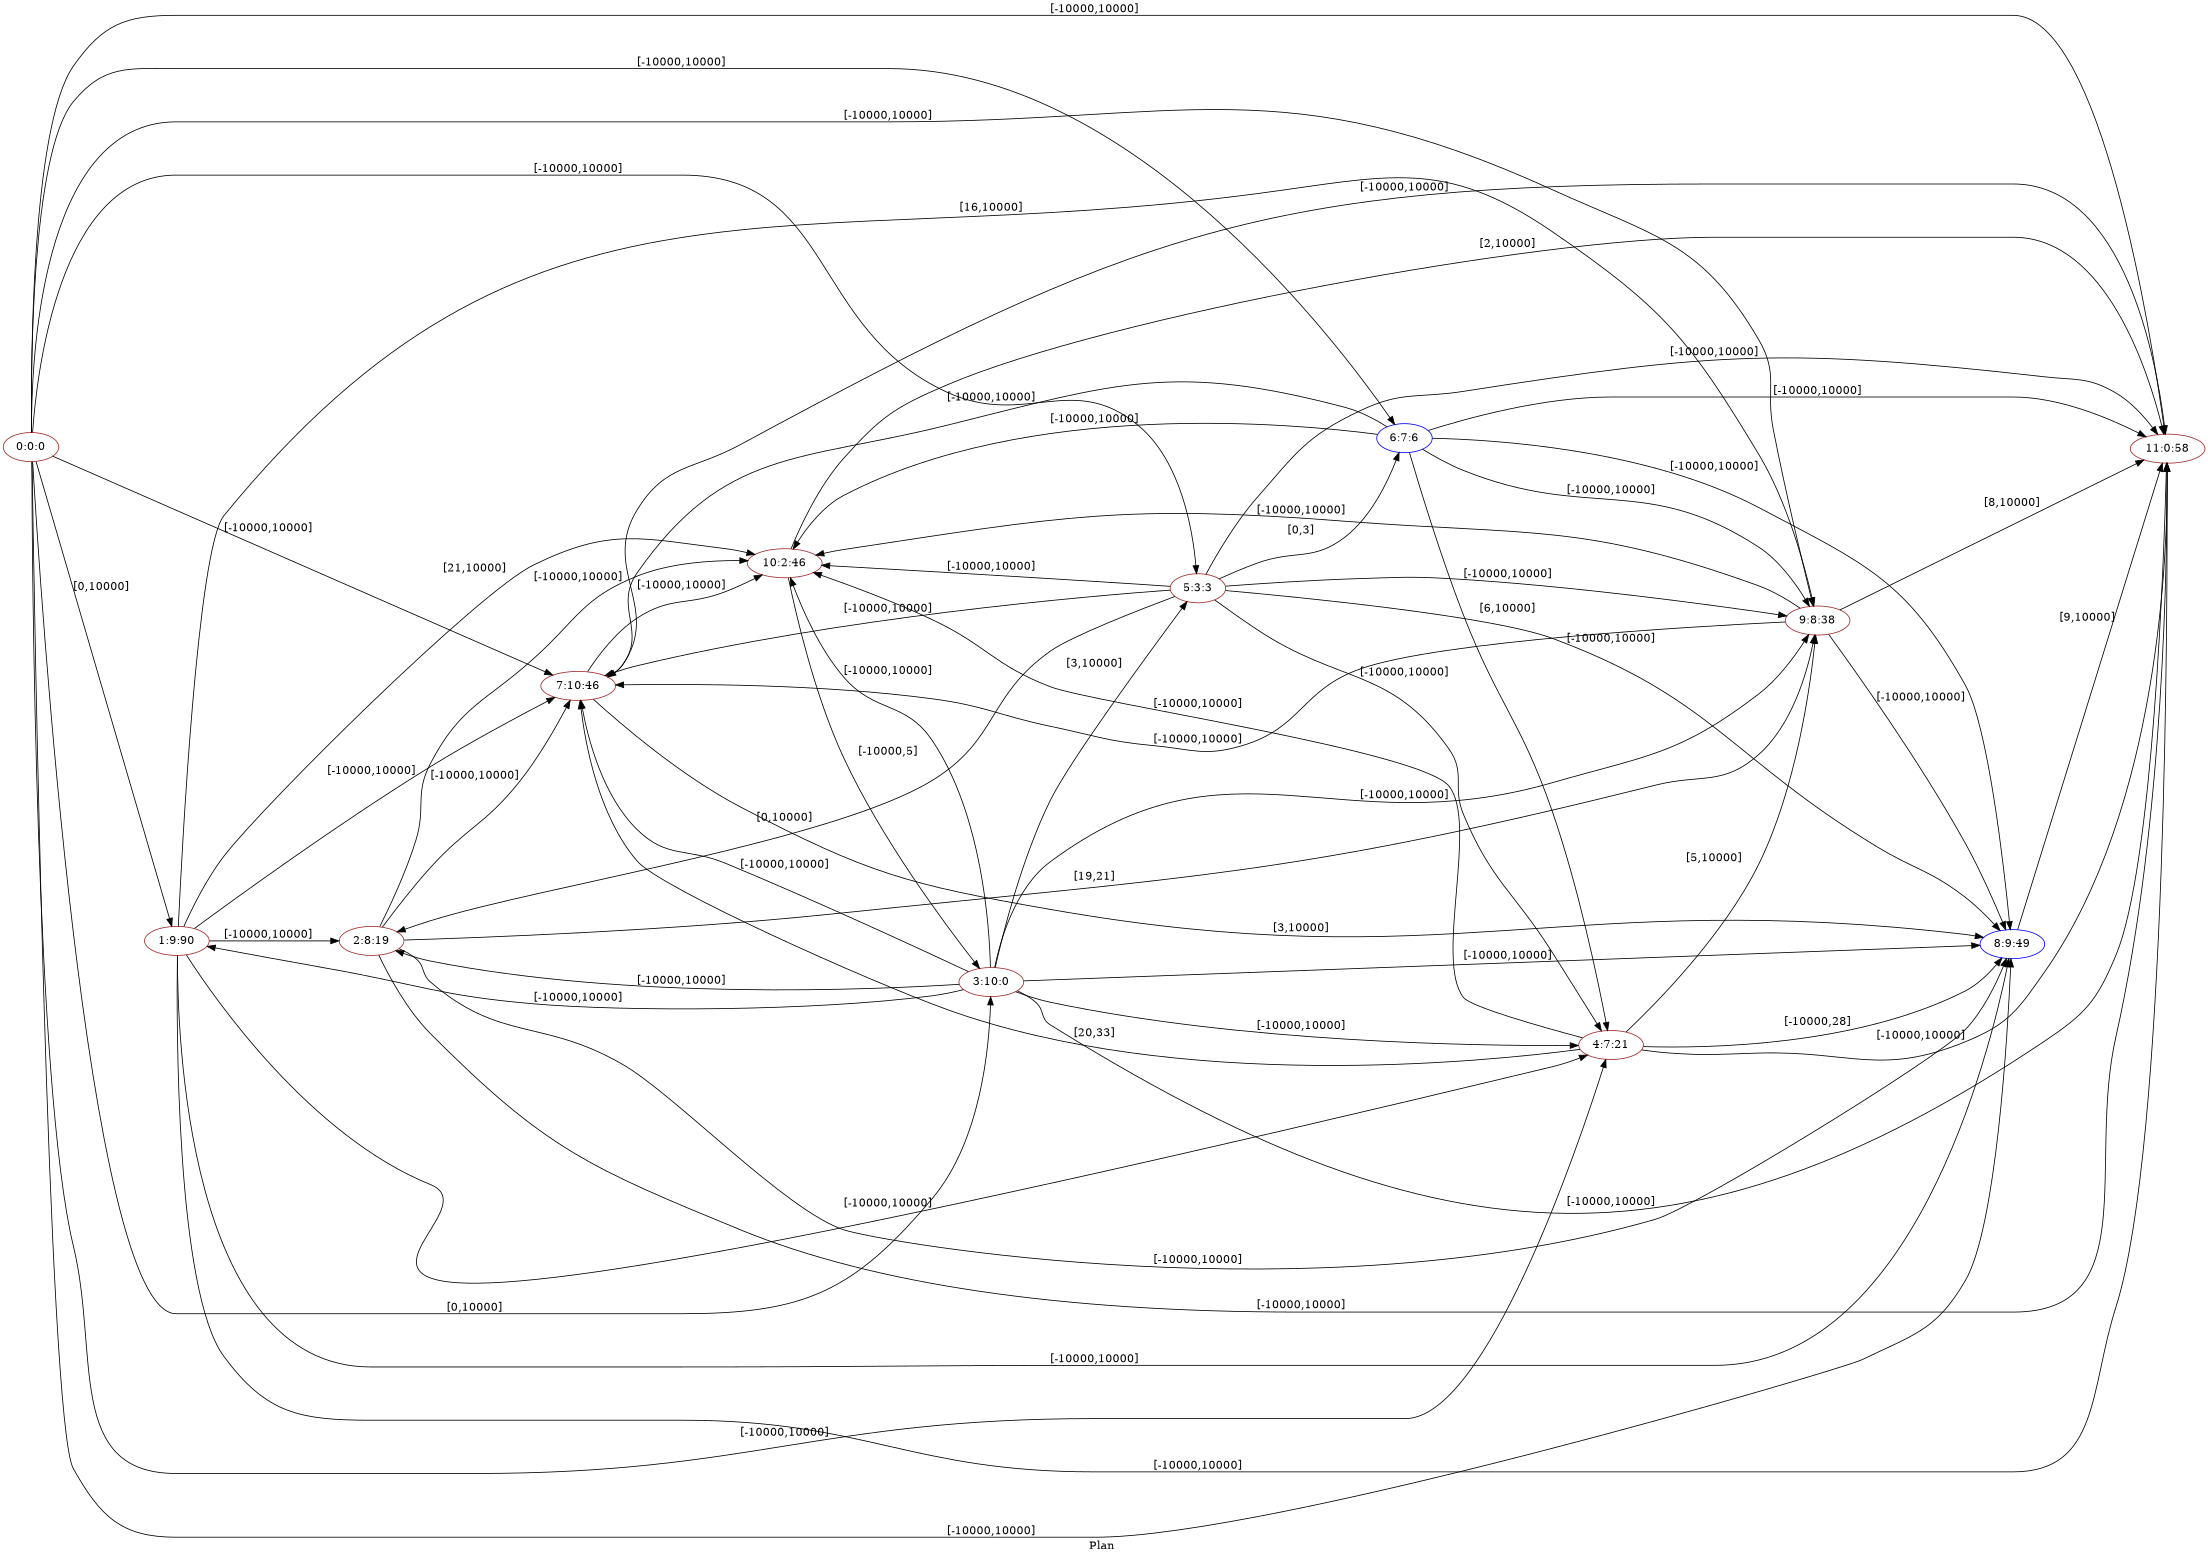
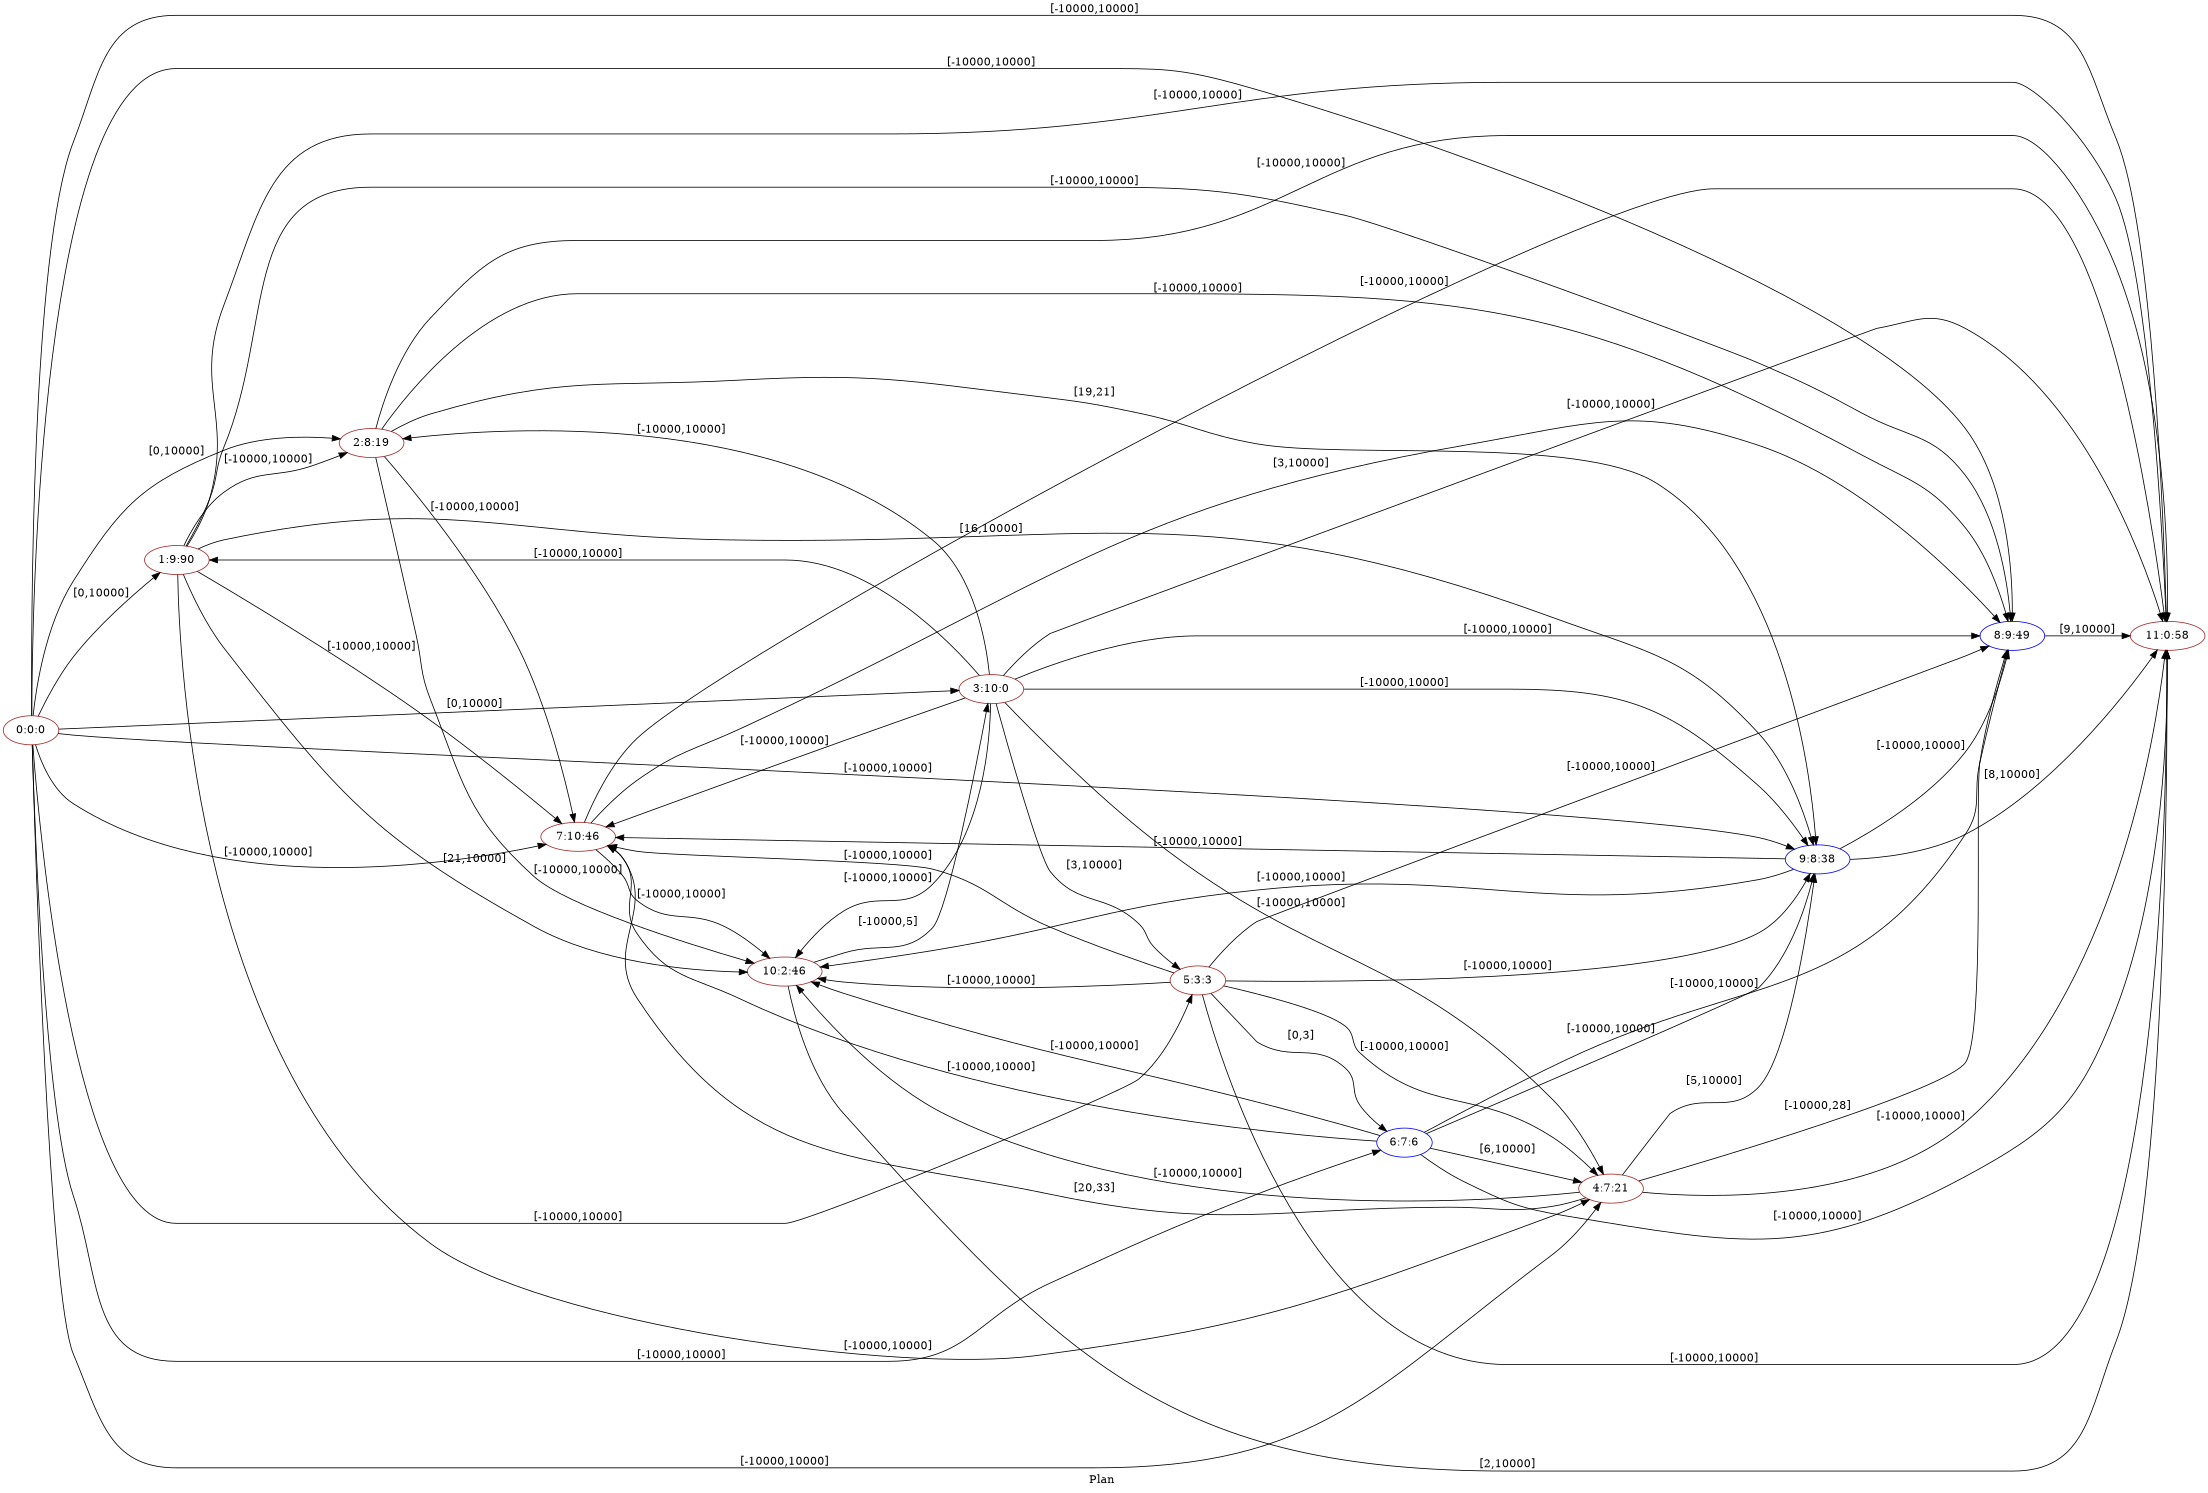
(1818, 621) -> (1818, 859)
(823, 824) -> (124, 511)
